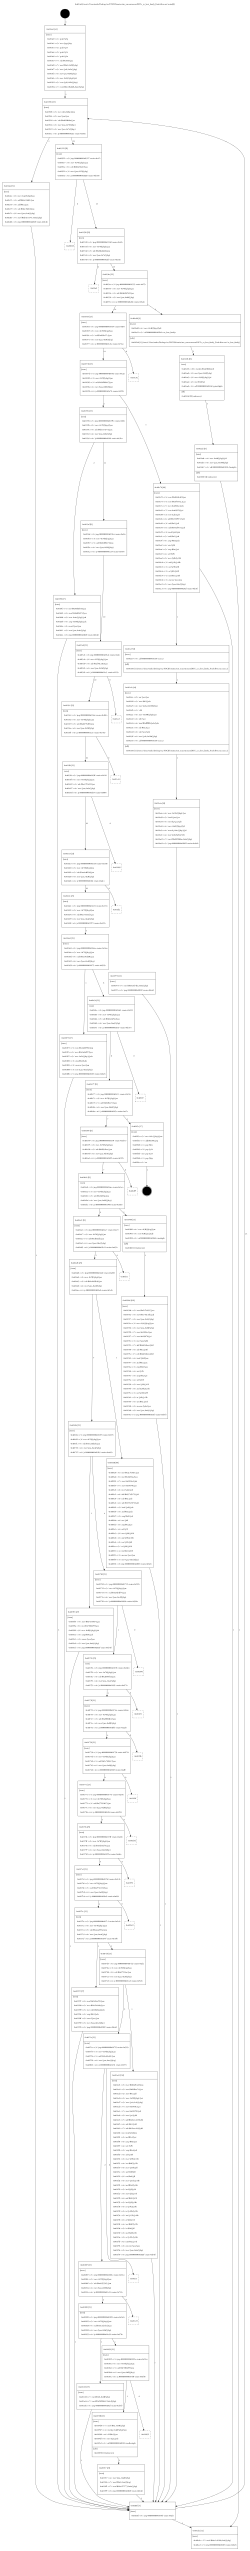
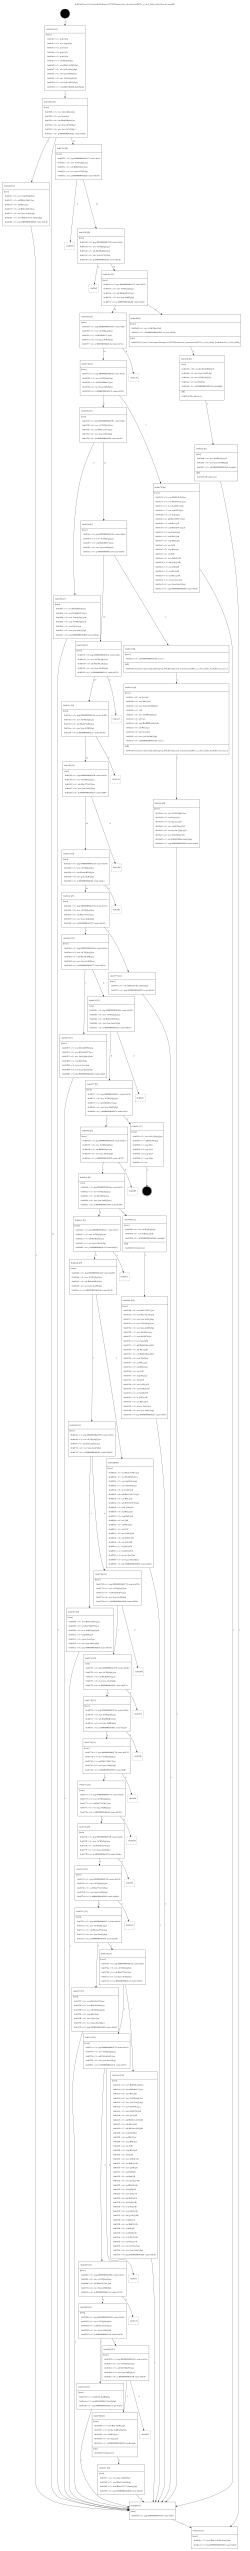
(176, 618) -> (141, 600)
none -> (118, 948)
(245, 1277) -> (51, 1353)
